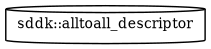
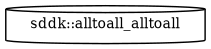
(105, 25) -> (105, 25)
